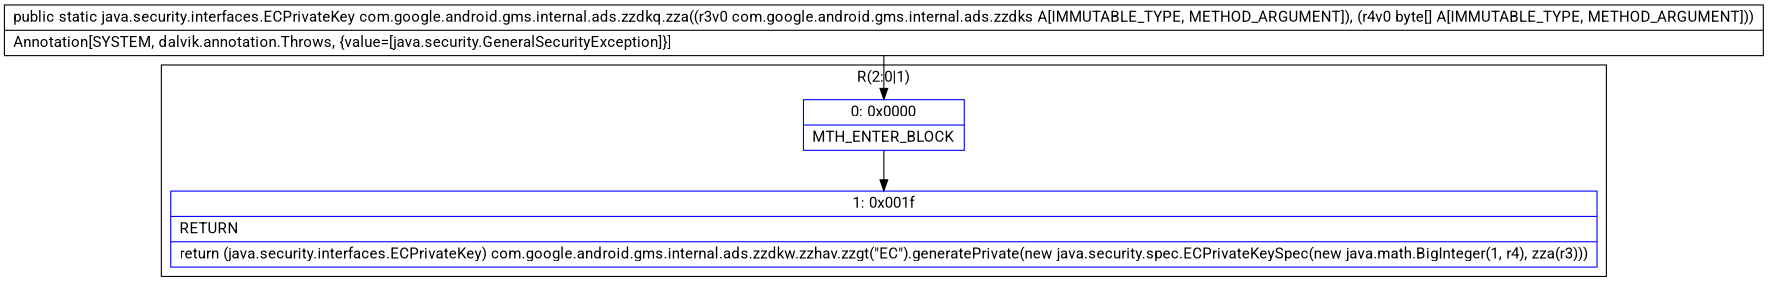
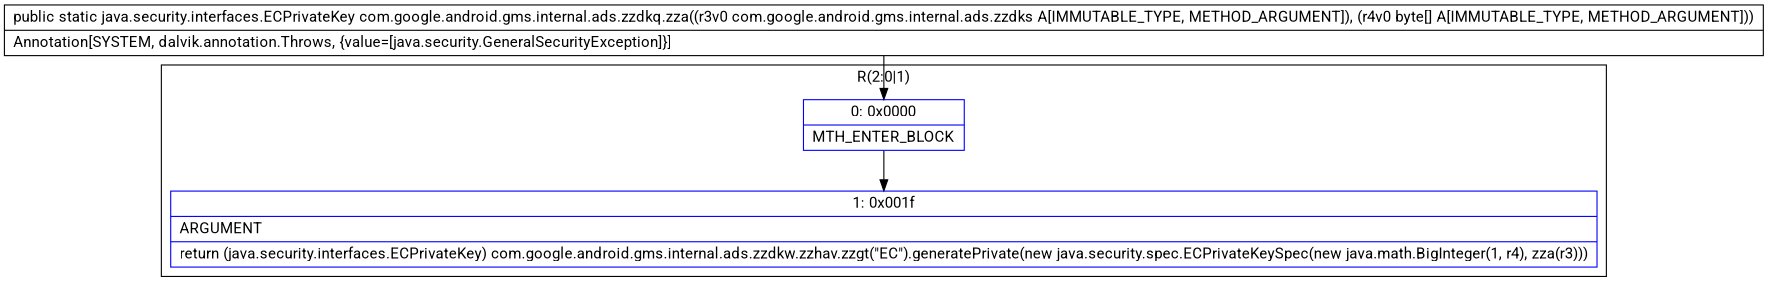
(209, 229) -> (221, 229)
